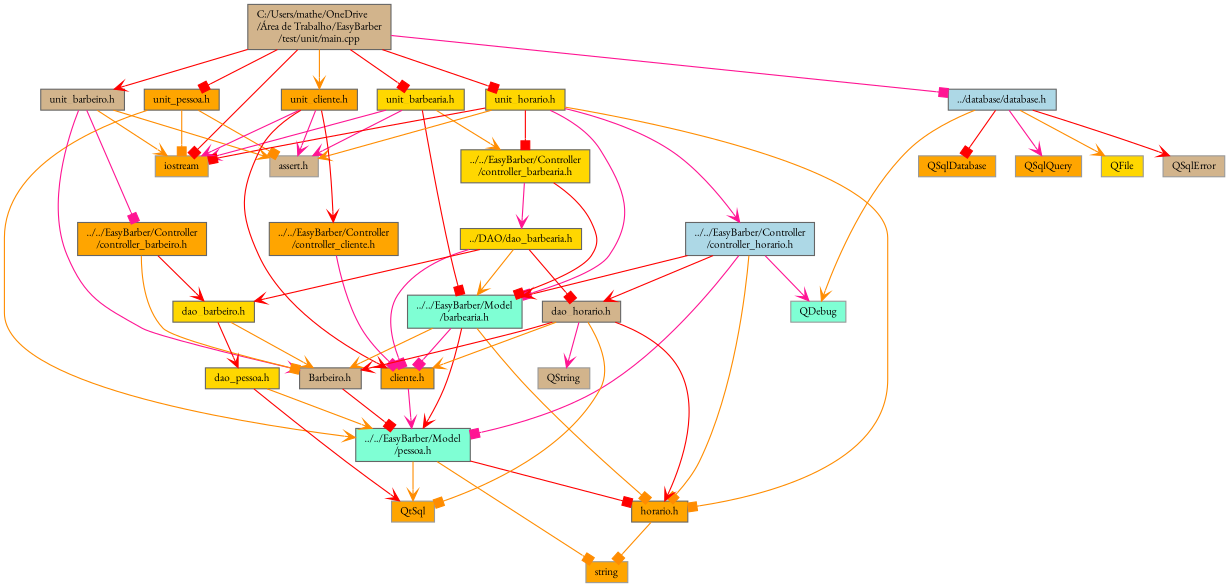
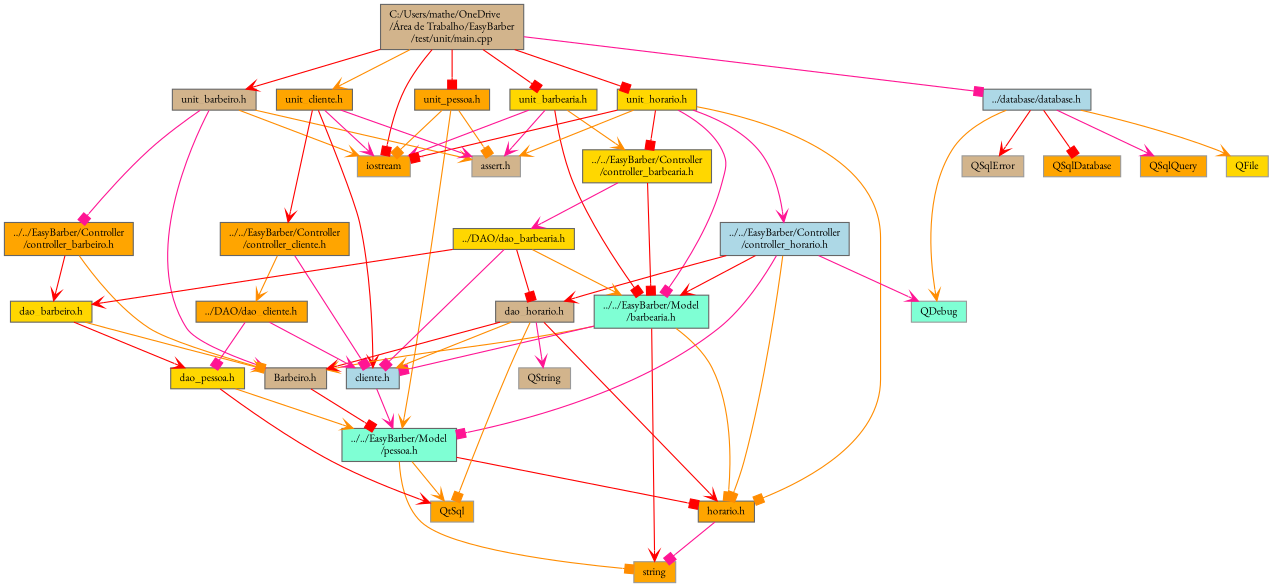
none -> (252, 312)
(449, 375) -> (653, 445)
(408, 378) -> (373, 378)
(637, 538) -> (695, 538)
